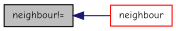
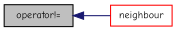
(39, 16) -> (39, 16)
